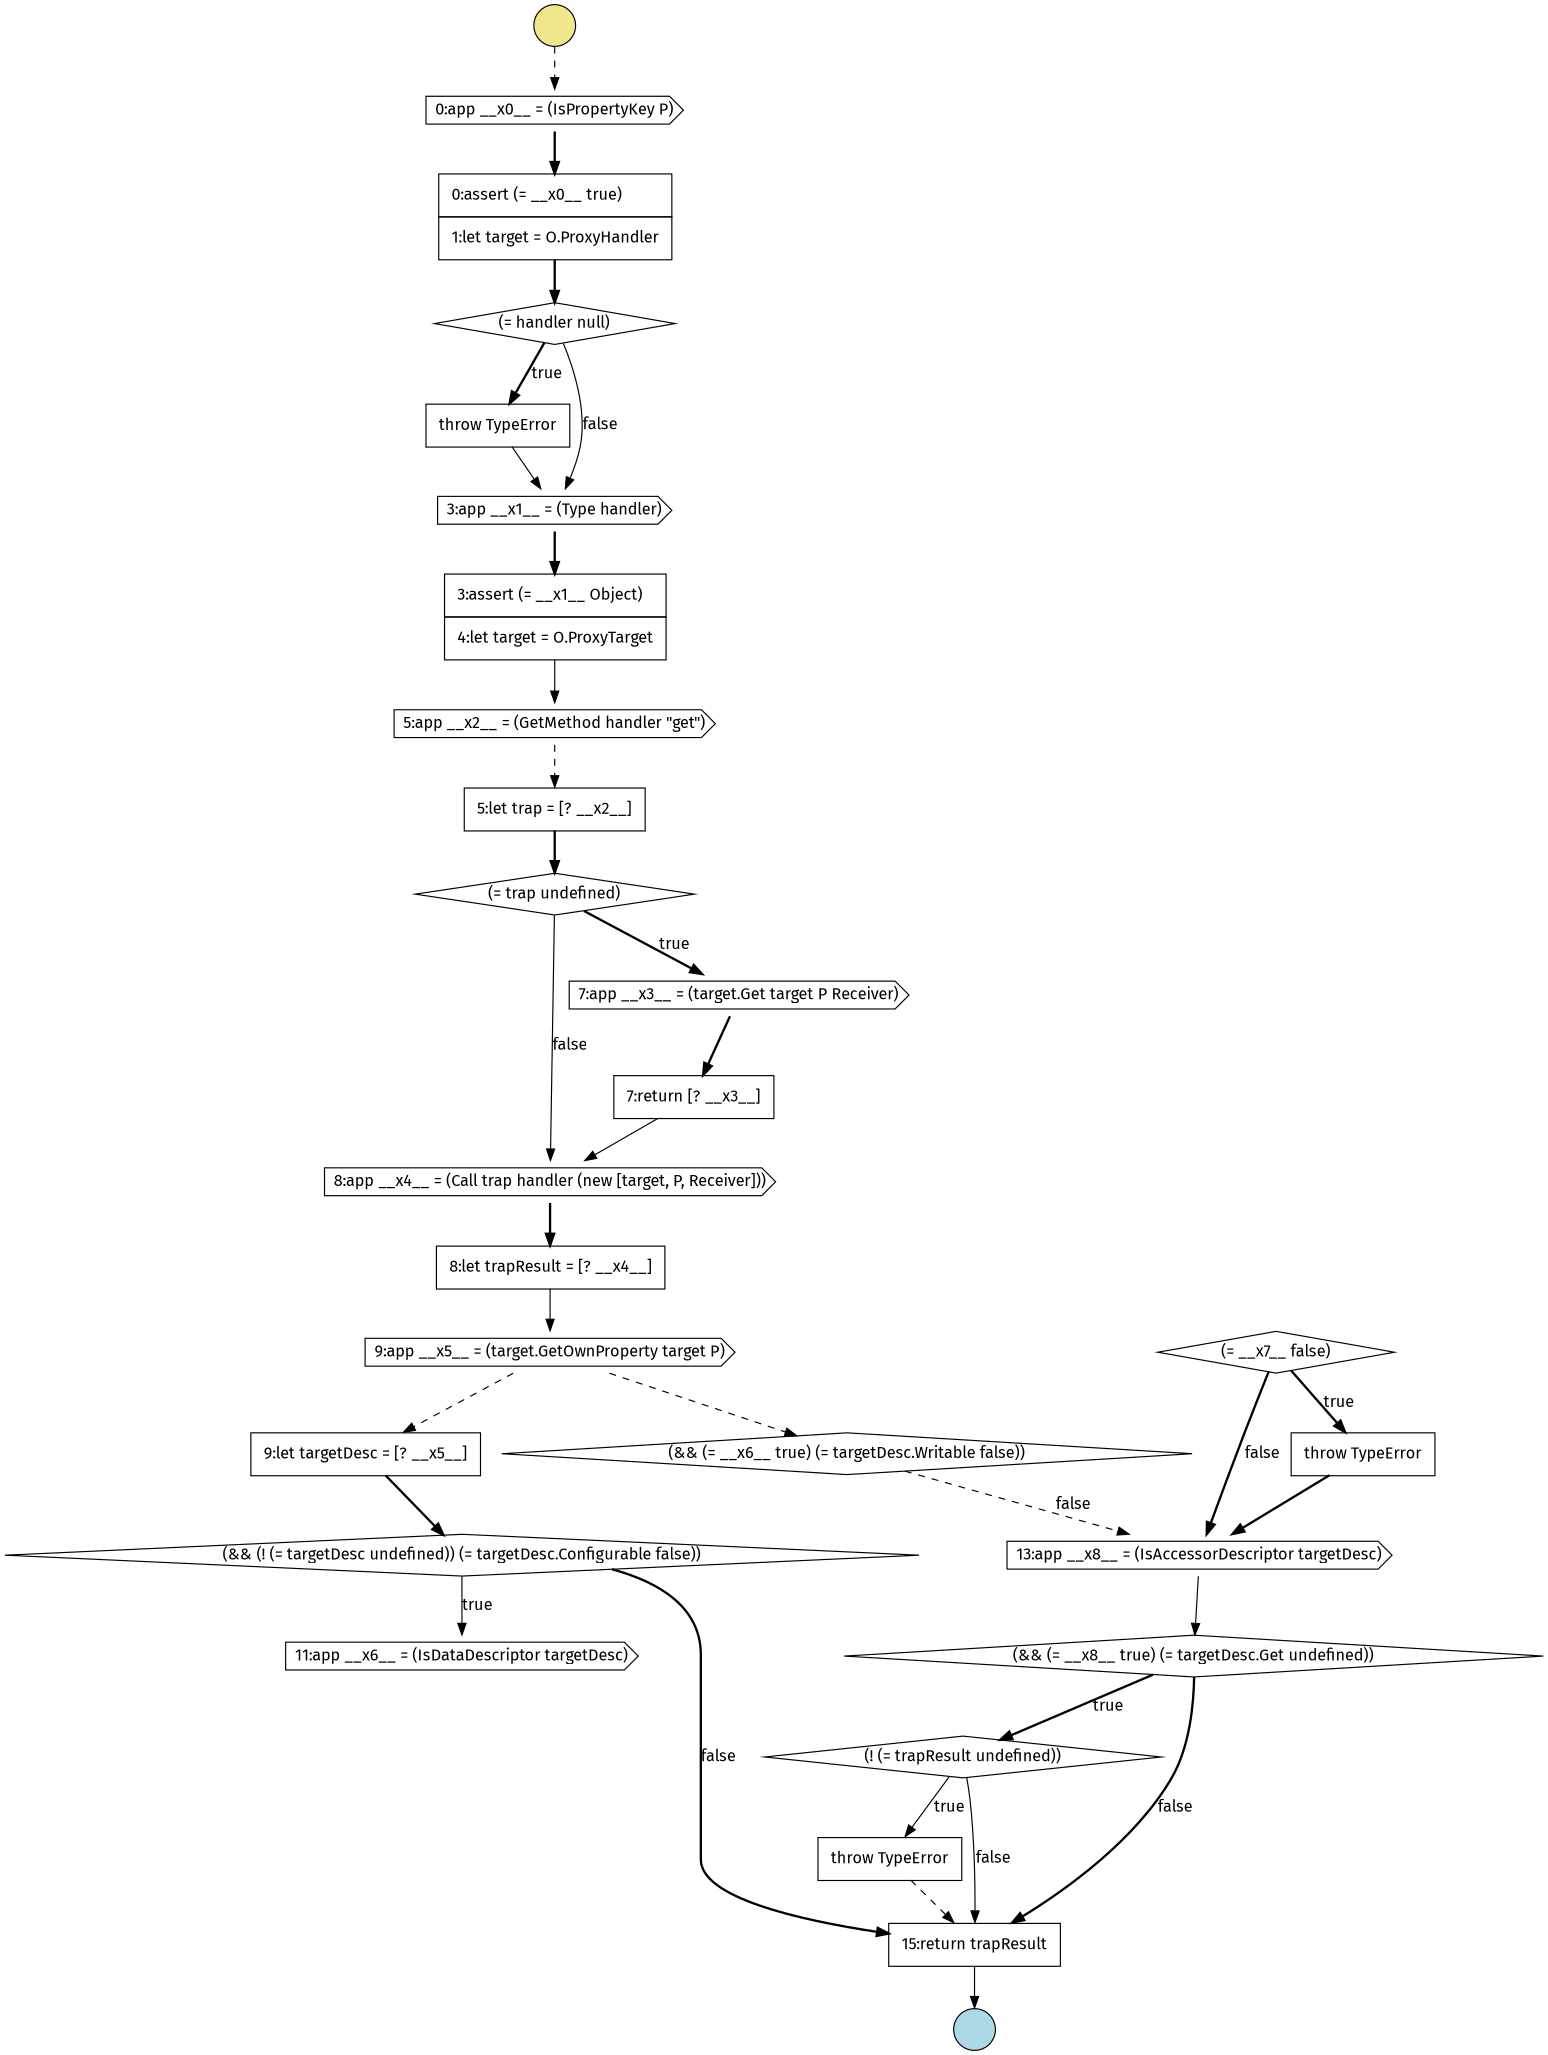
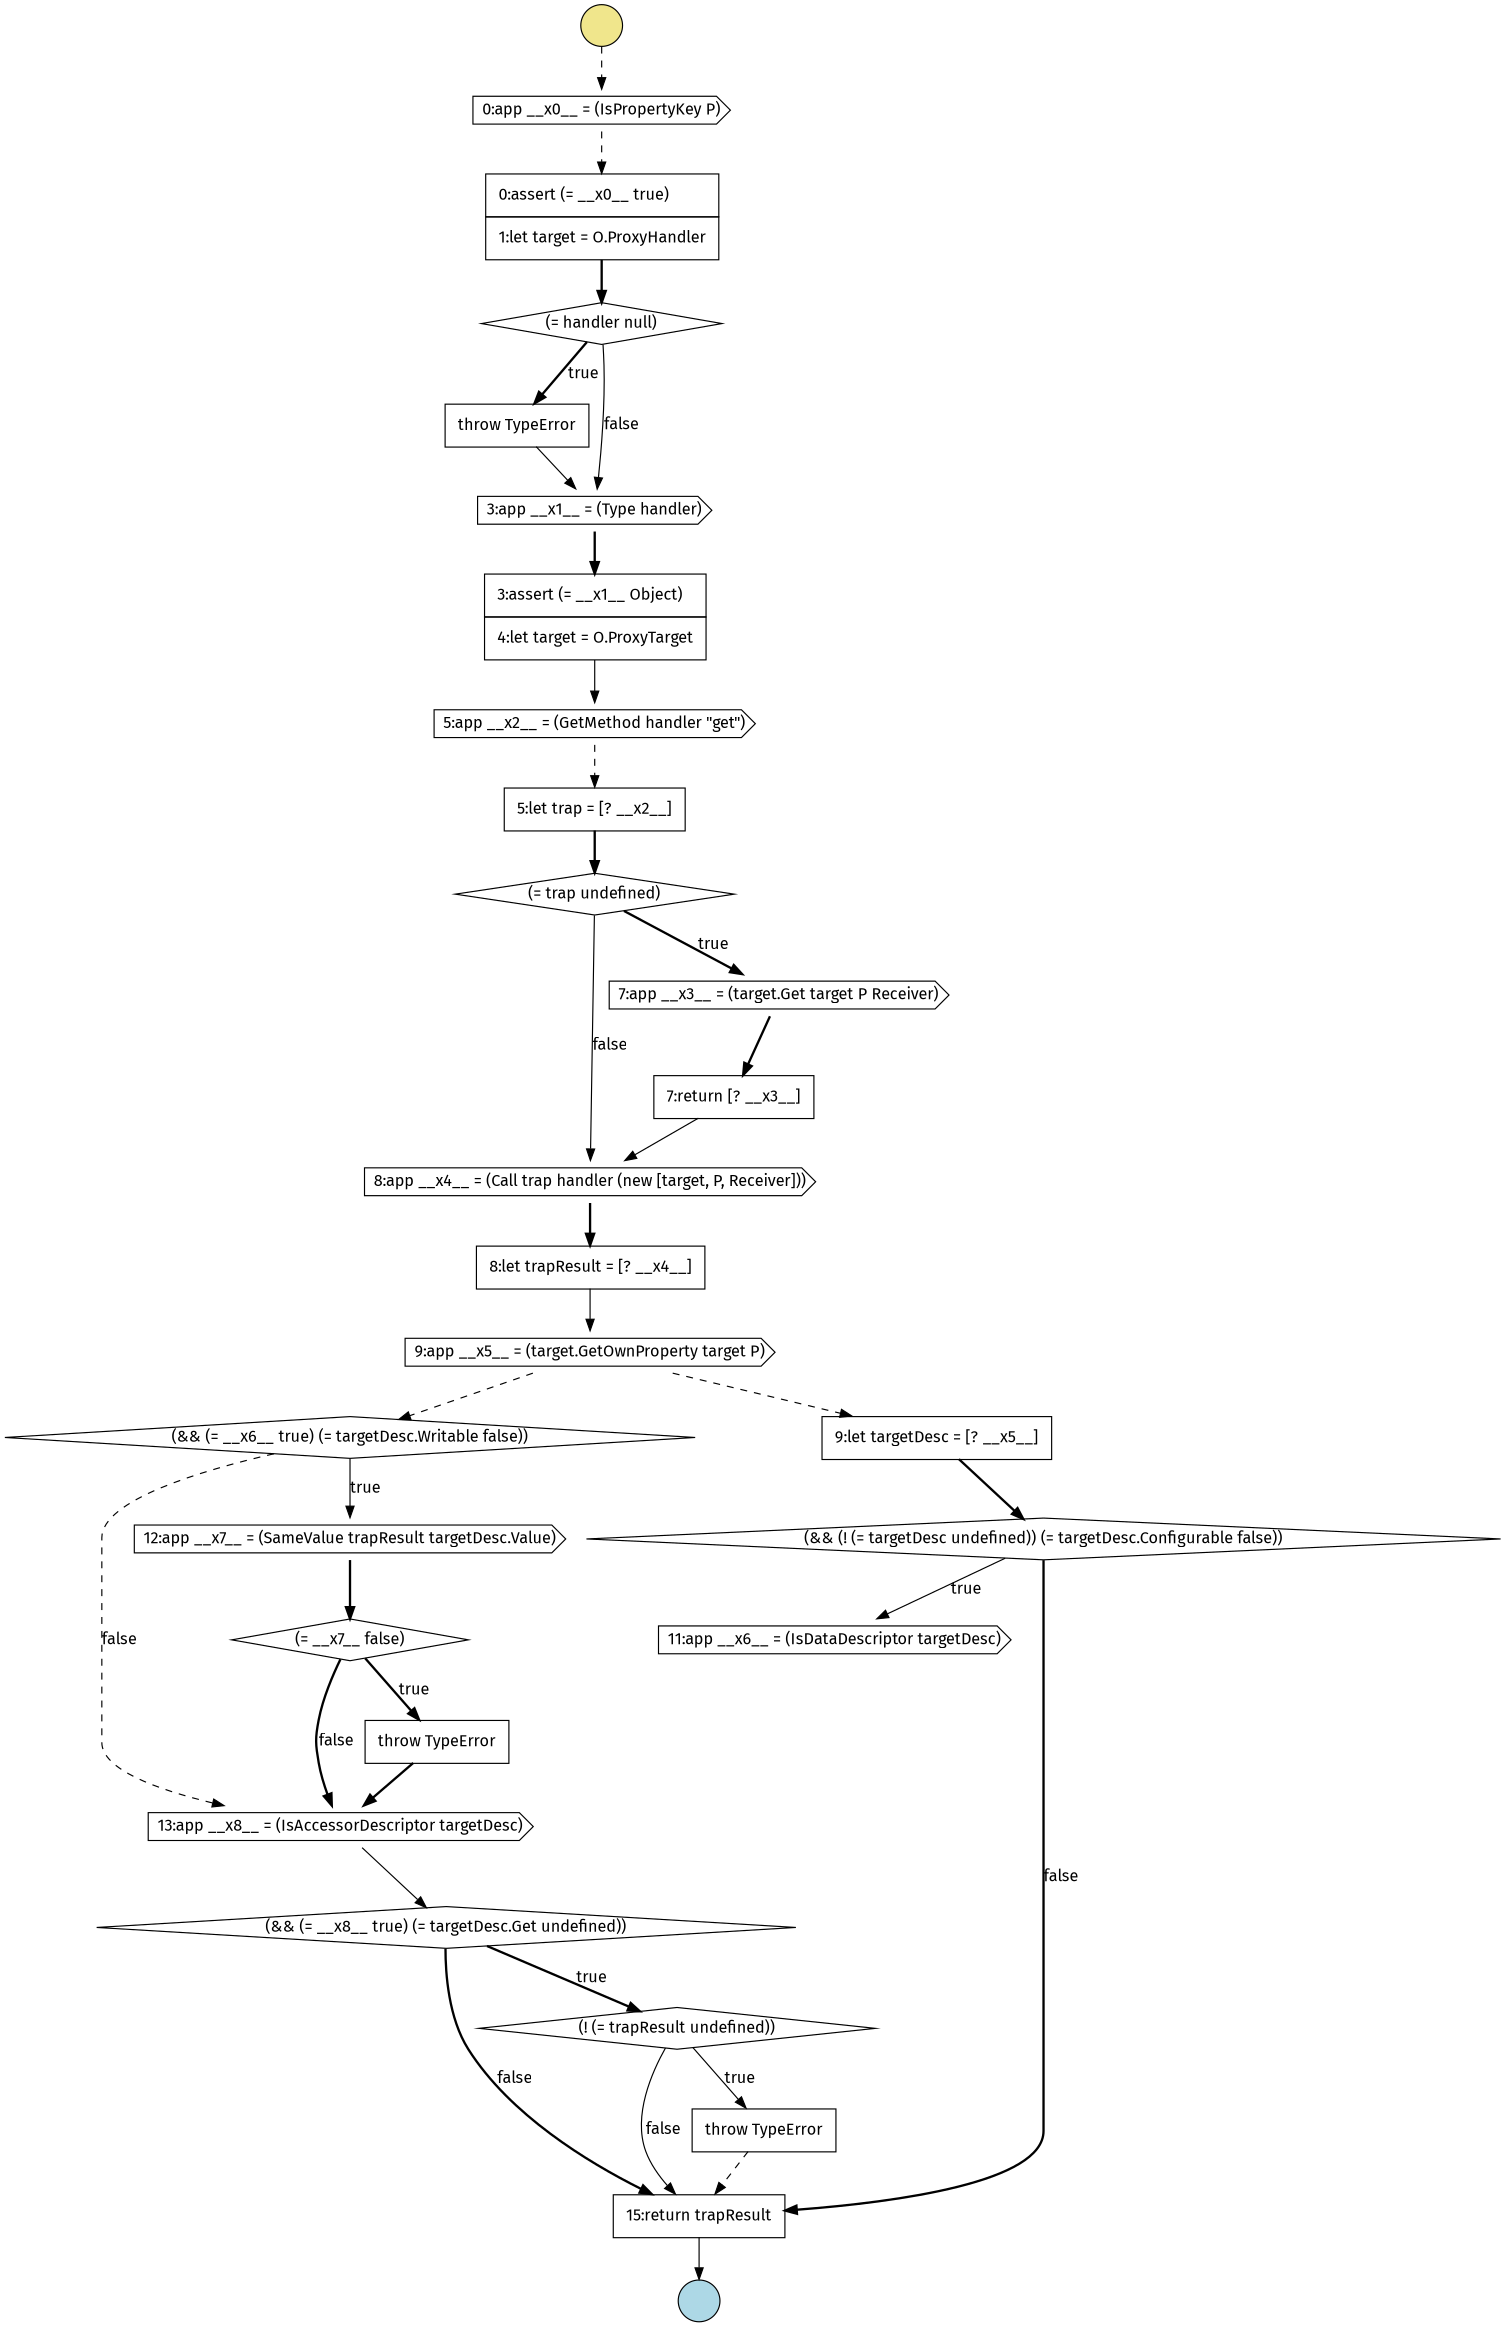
(555, 147) -> (602, 147)
none -> (350, 1539)
